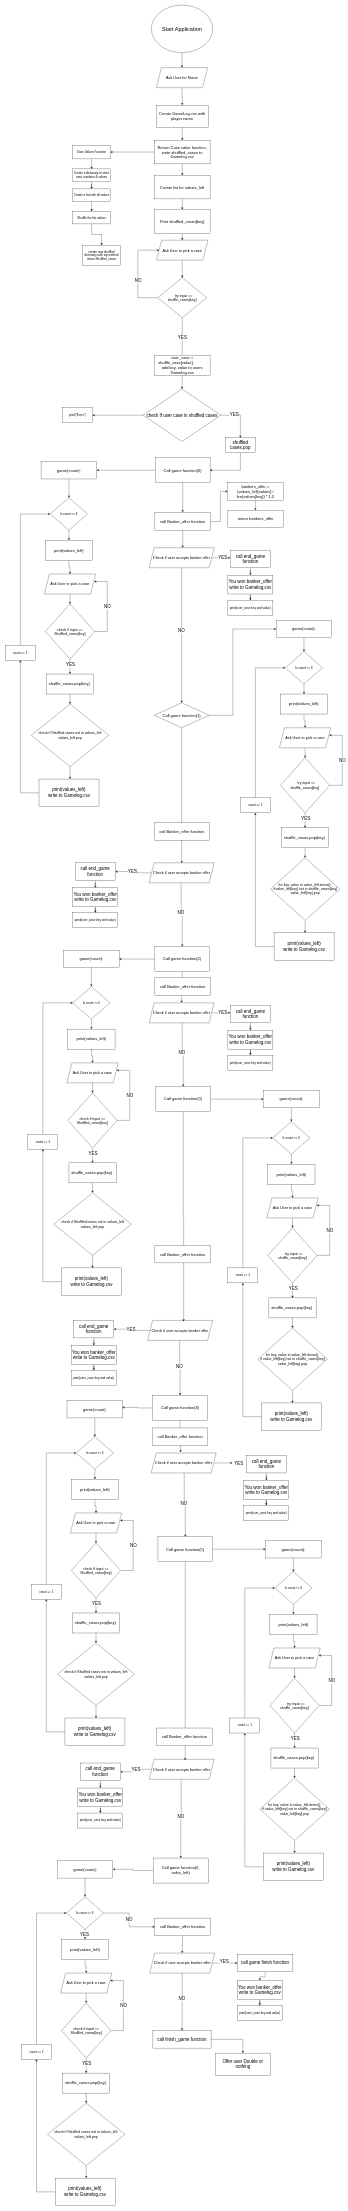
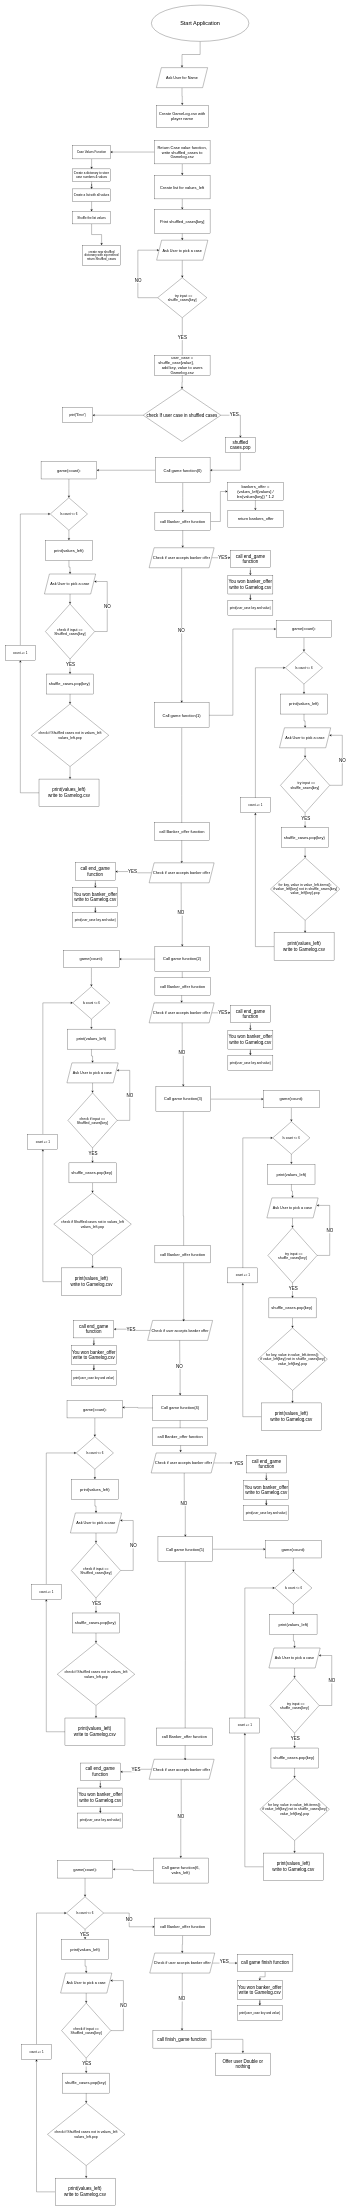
(182, 29) -> (200, 23)
(182, 137) -> none
(181, 715) -> (181, 715)
